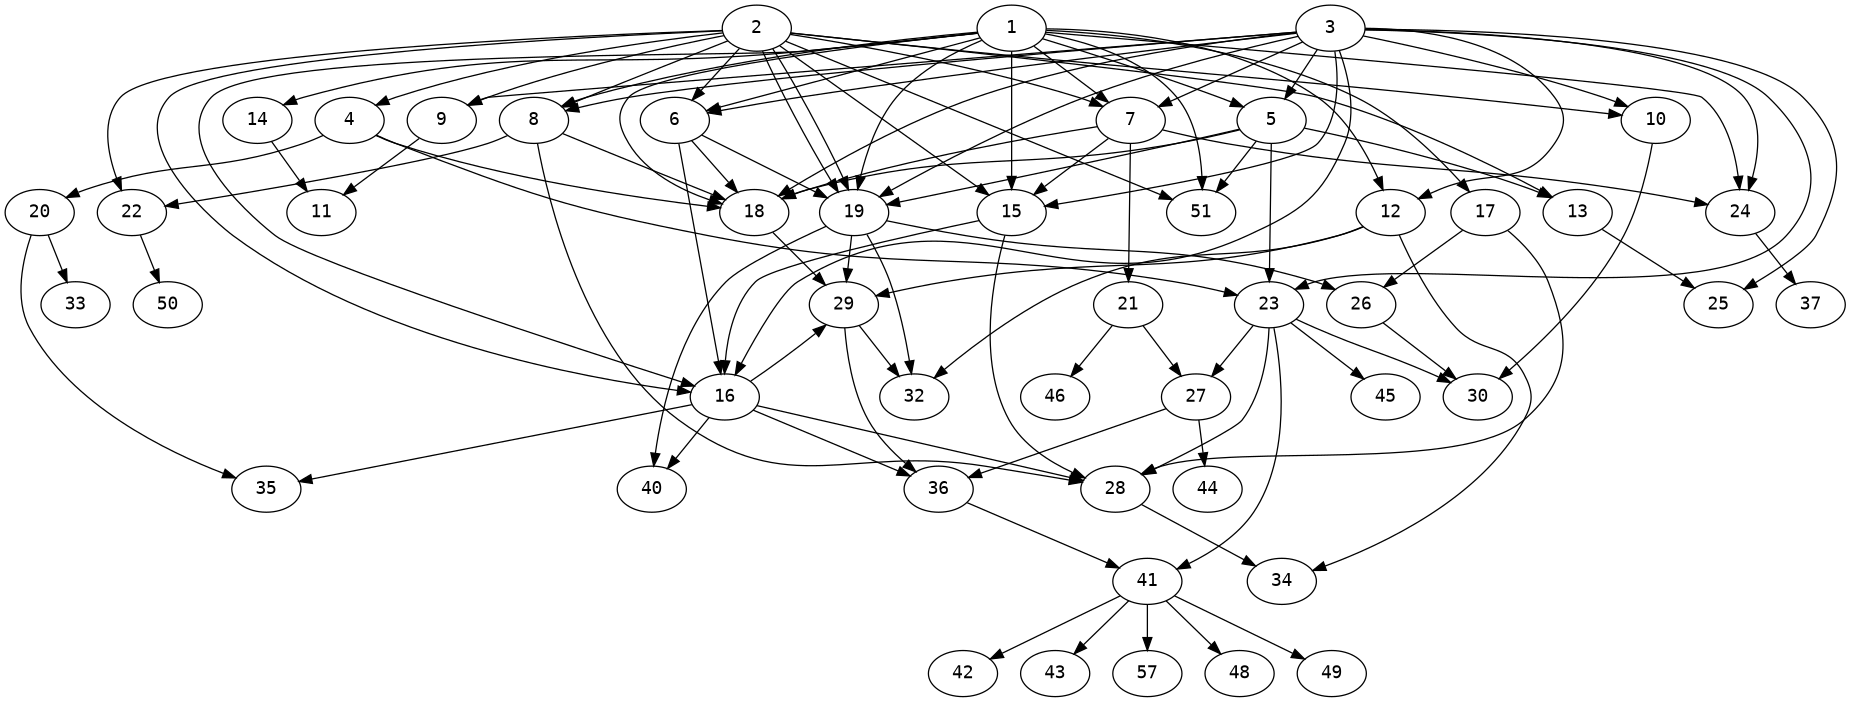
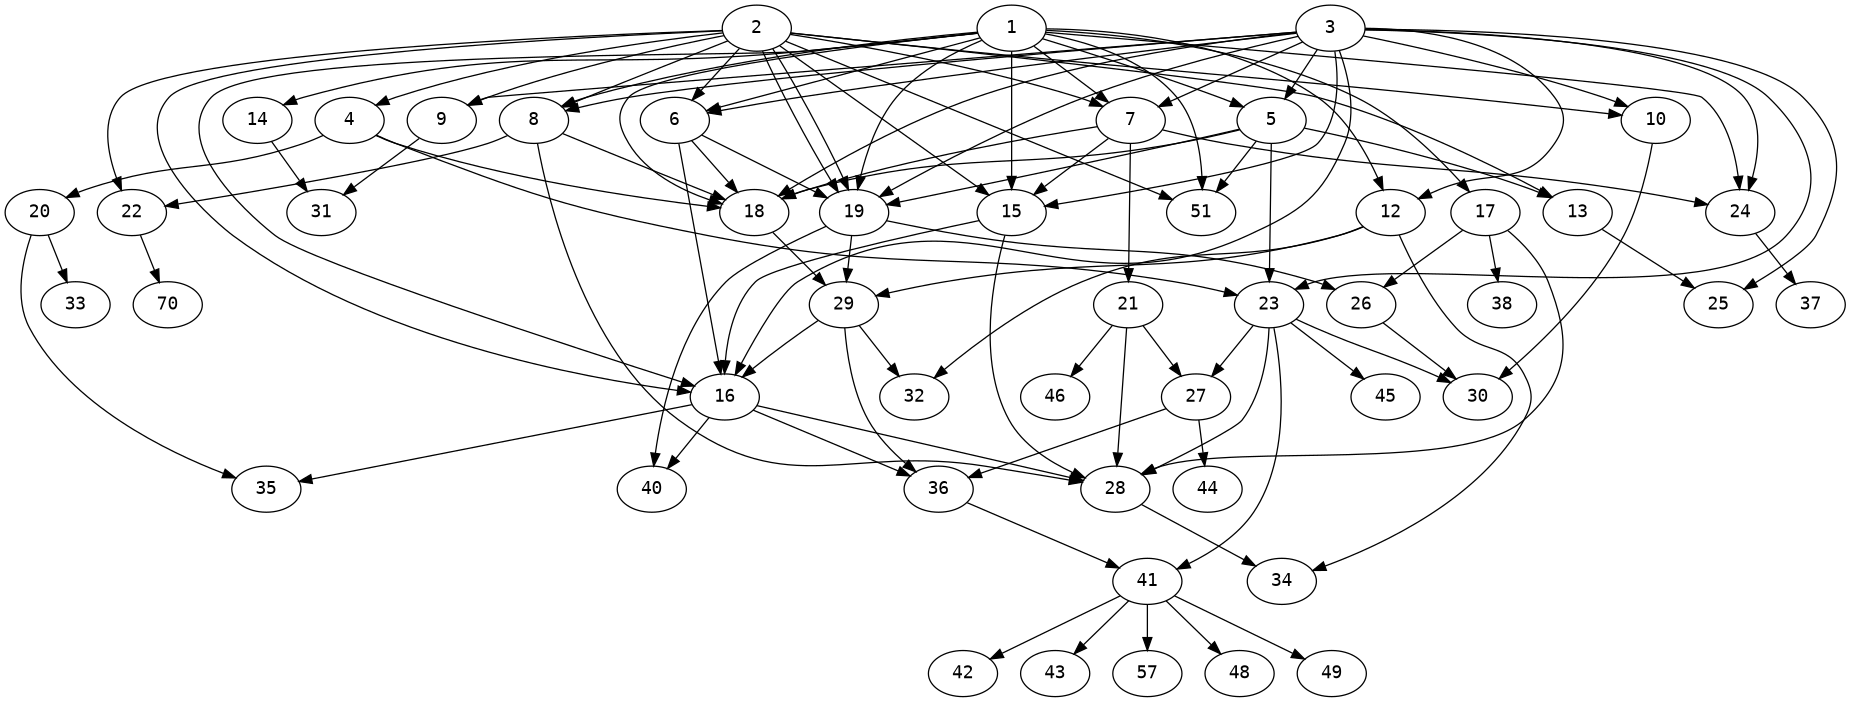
(321, 213) -> (321, 213)
(896, 302) -> none
(168, 305) -> (168, 305)
none -> (1502, 305)
(784, 358) -> (785, 344)
none -> (1122, 390)
